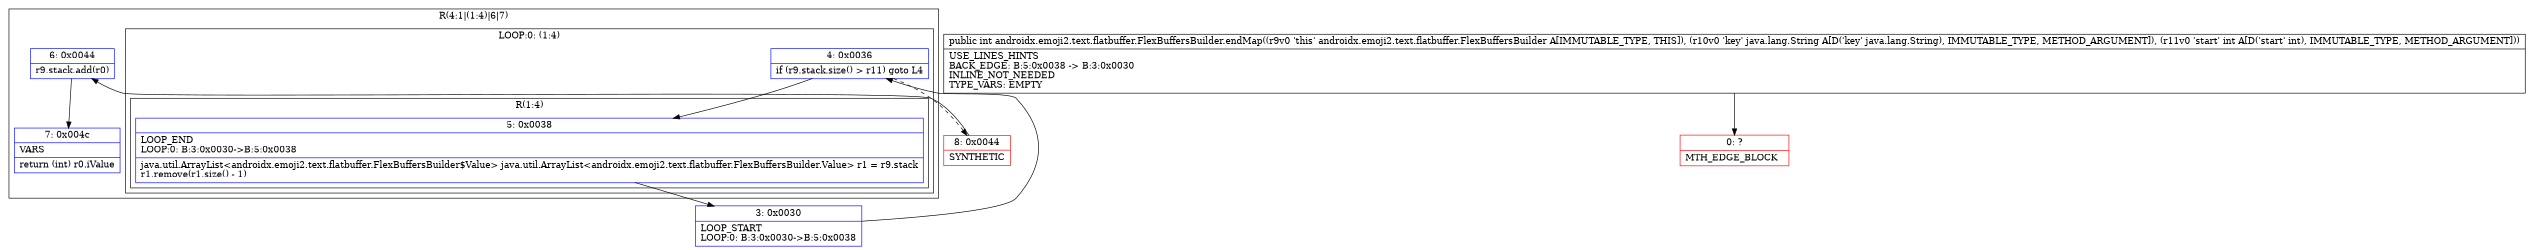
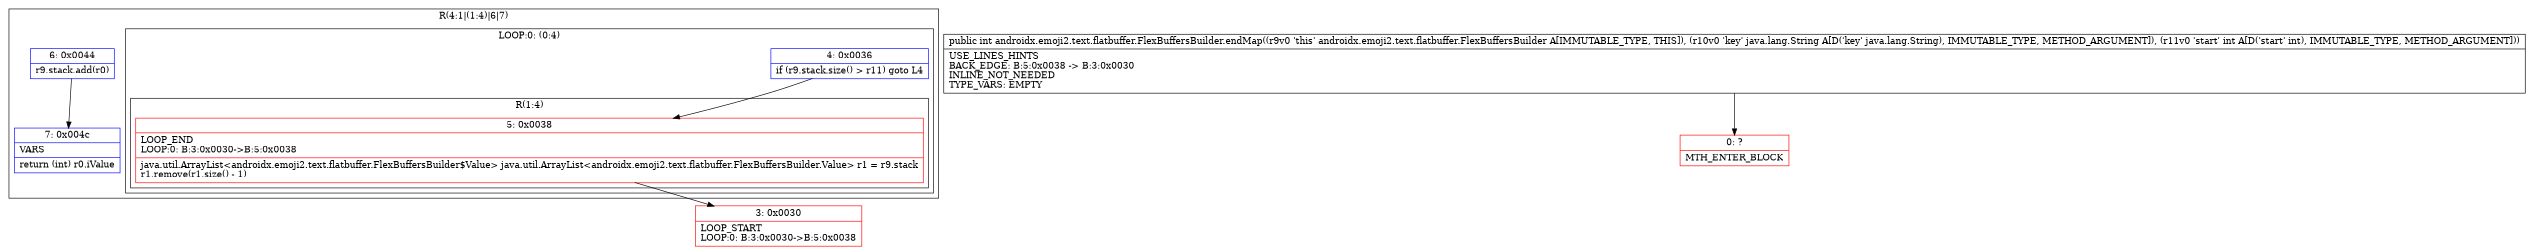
(530, 36) -> (530, 36)
(530, 150) -> (530, 150)
(977, 150) -> none
(1732, 158) -> (1735, 158)
(1036, 163) -> none
(779, 226) -> (779, 226)
